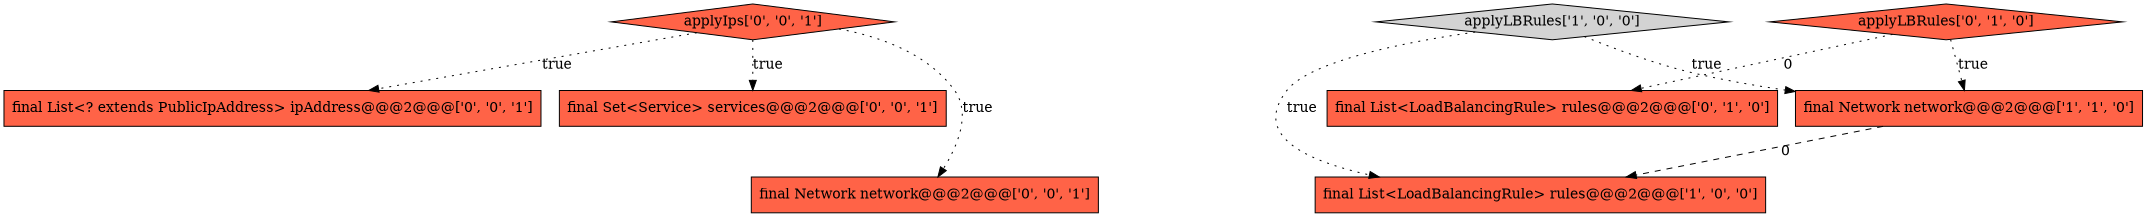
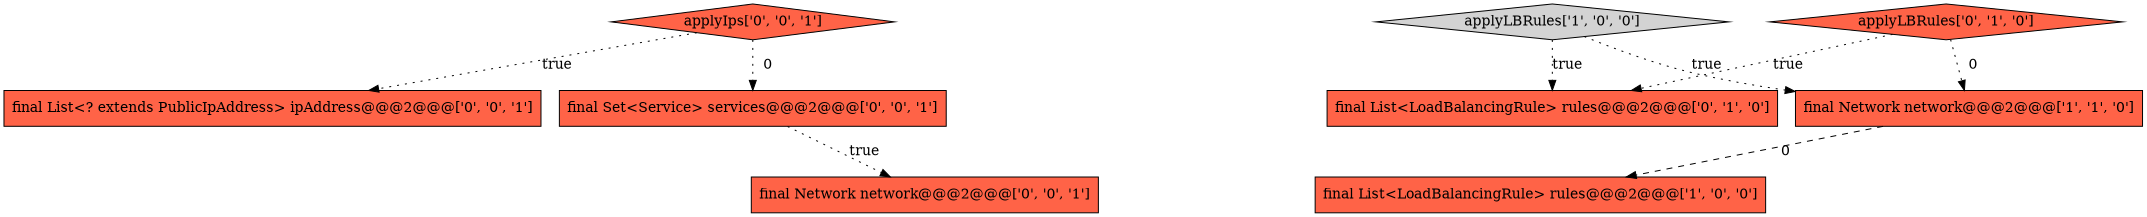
(768, 65) -> (768, 65)
(1789, 65) -> (1789, 65)
(1973, 65) -> (1973, 65)
(938, 72) -> (834, 150)
(1308, 75) -> (1552, 60)
